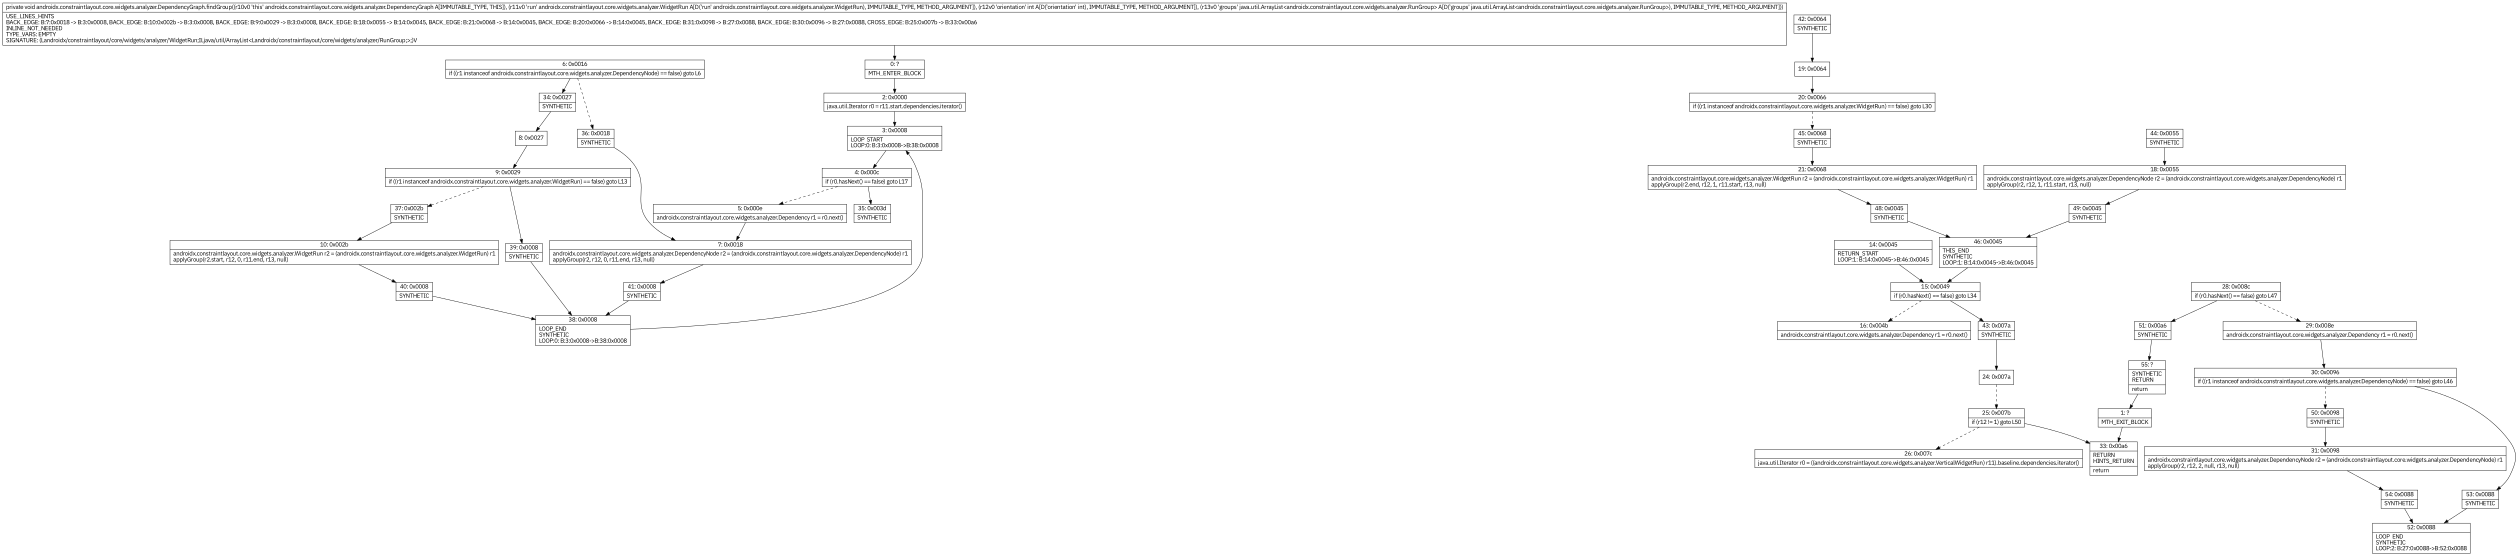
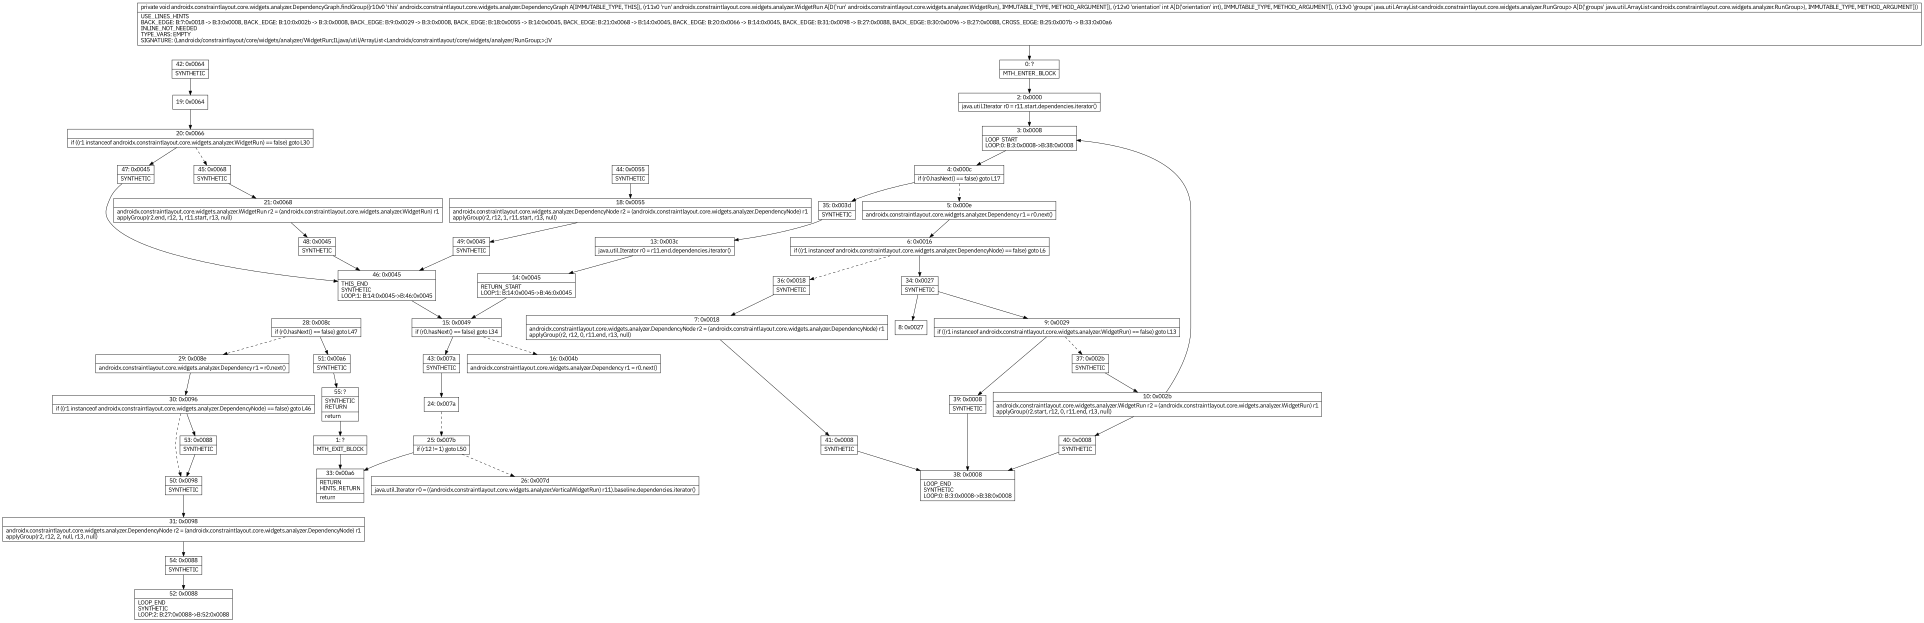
(521, 155) -> (981, 304)
none -> (136, 174)
(742, 230) -> (941, 227)
none -> (665, 247)
(837, 306) -> (1191, 233)
(2457, 515) -> (192, 464)
